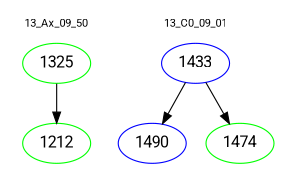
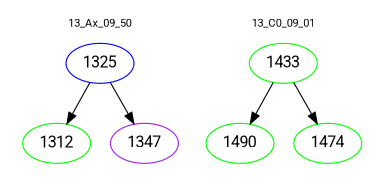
(57, 63) -> (100, 63)
(196, 63) -> (283, 63)
(57, 143) -> (57, 143)
none -> (144, 143)
(152, 143) -> (240, 143)
